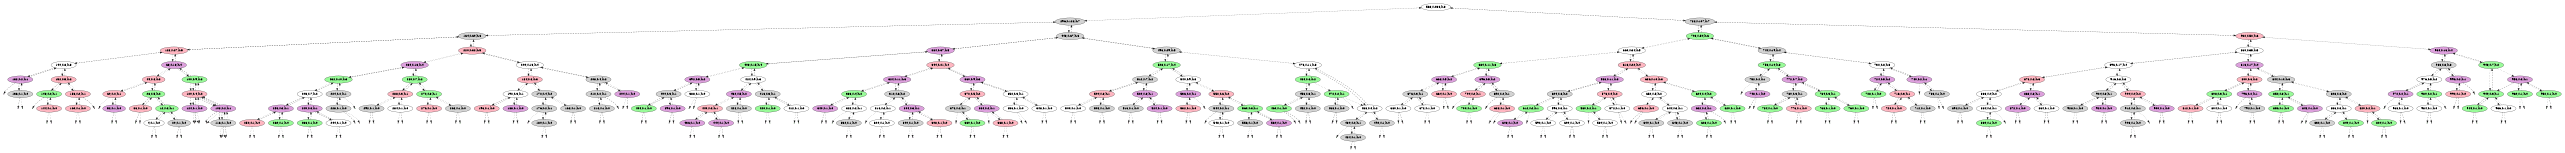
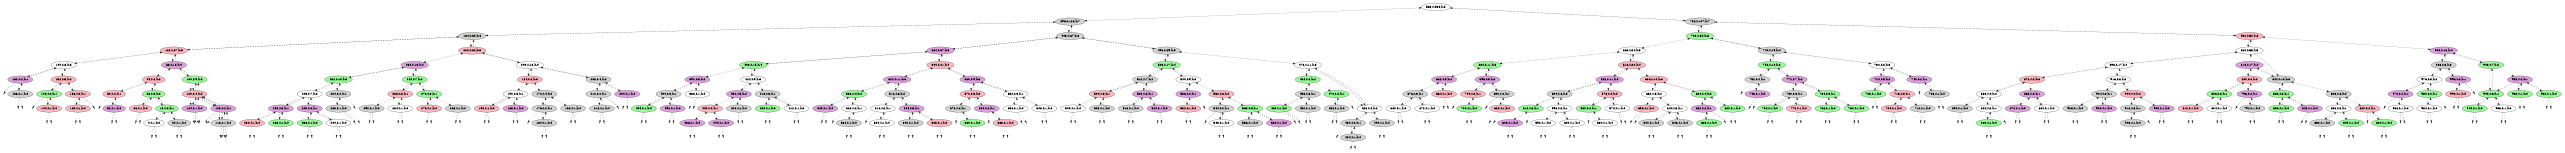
(2248, 57) -> (2267, 63)
(2033, 88) -> none
